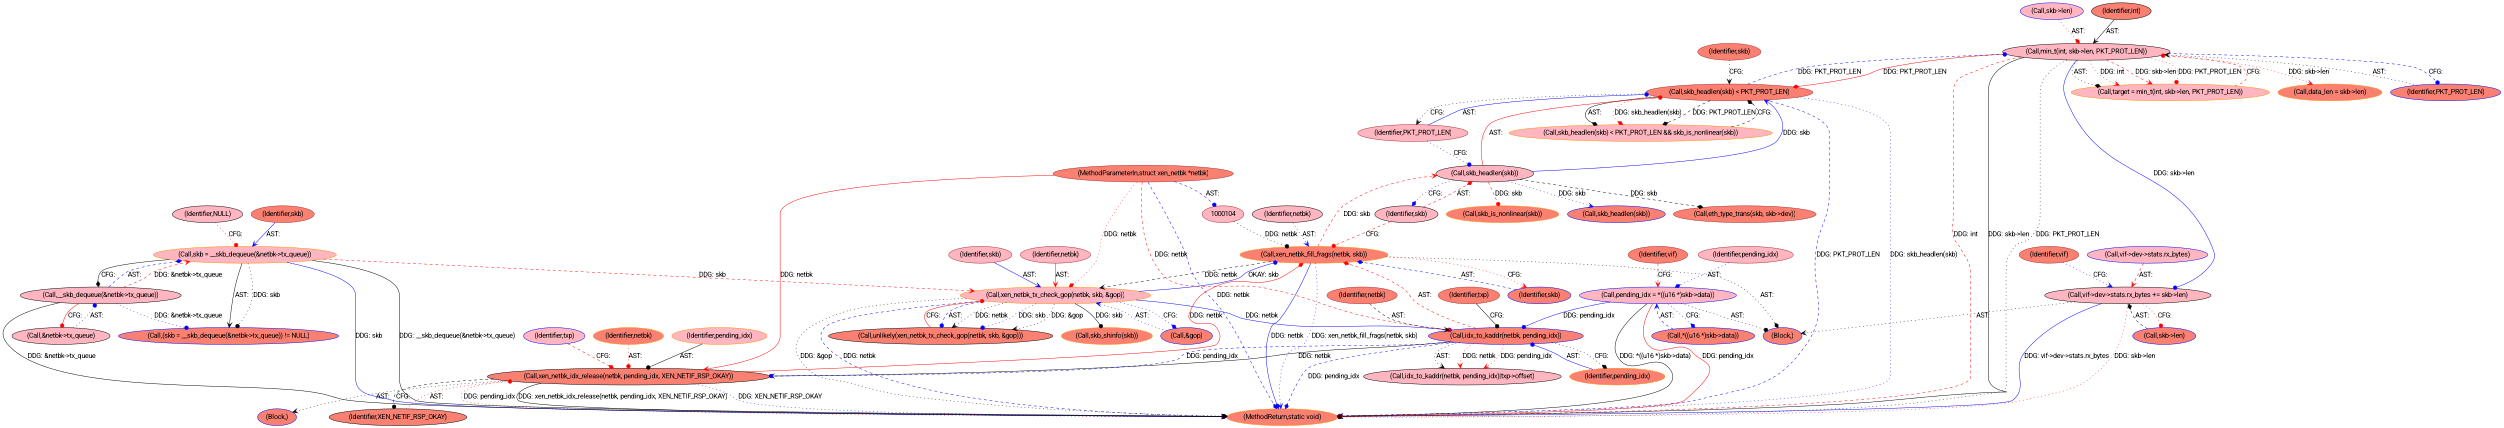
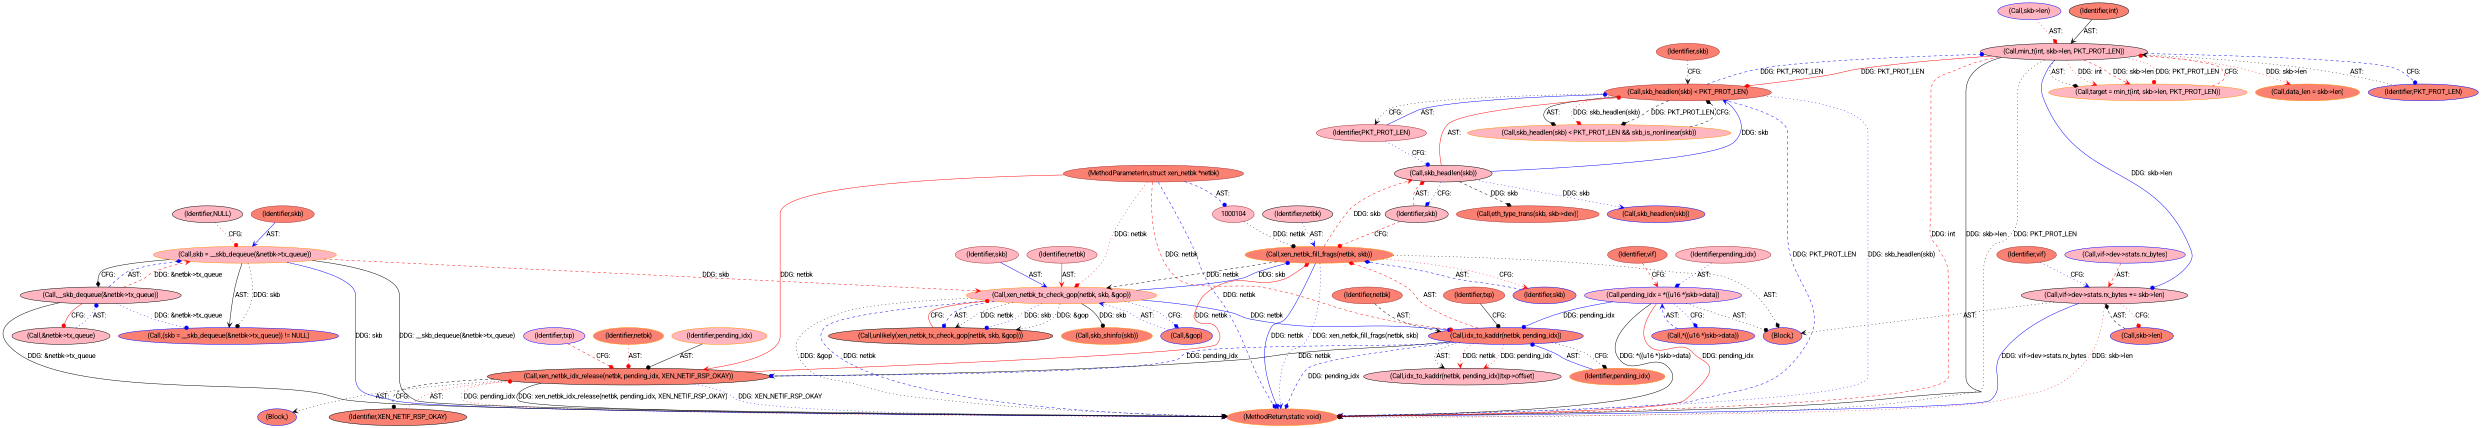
(1503, 214) -> none
(1263, 275) -> (1272, 275)
